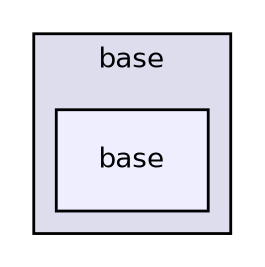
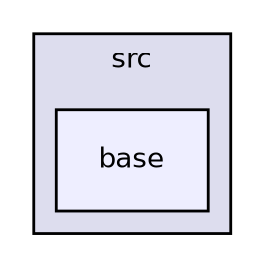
(132, 60) -> (132, 60)
